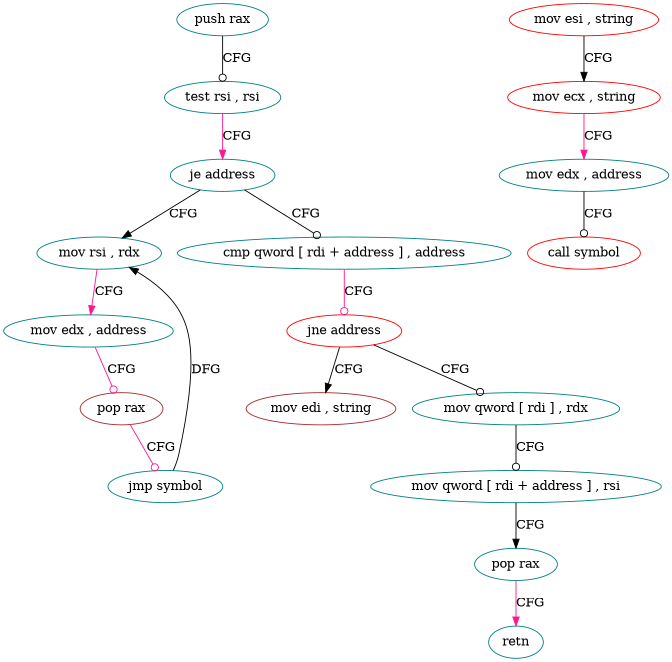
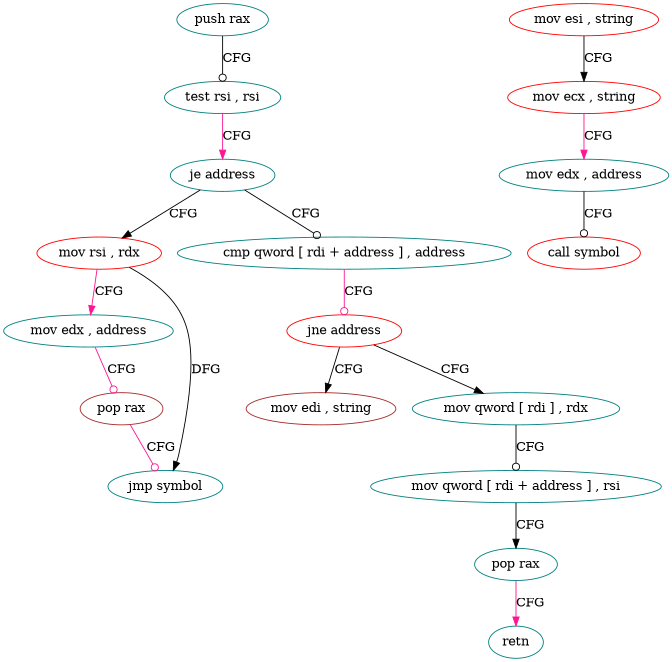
(99, 253) -> (99, 253)
(191, 362) -> (191, 353)
(425, 368) -> (424, 367)
